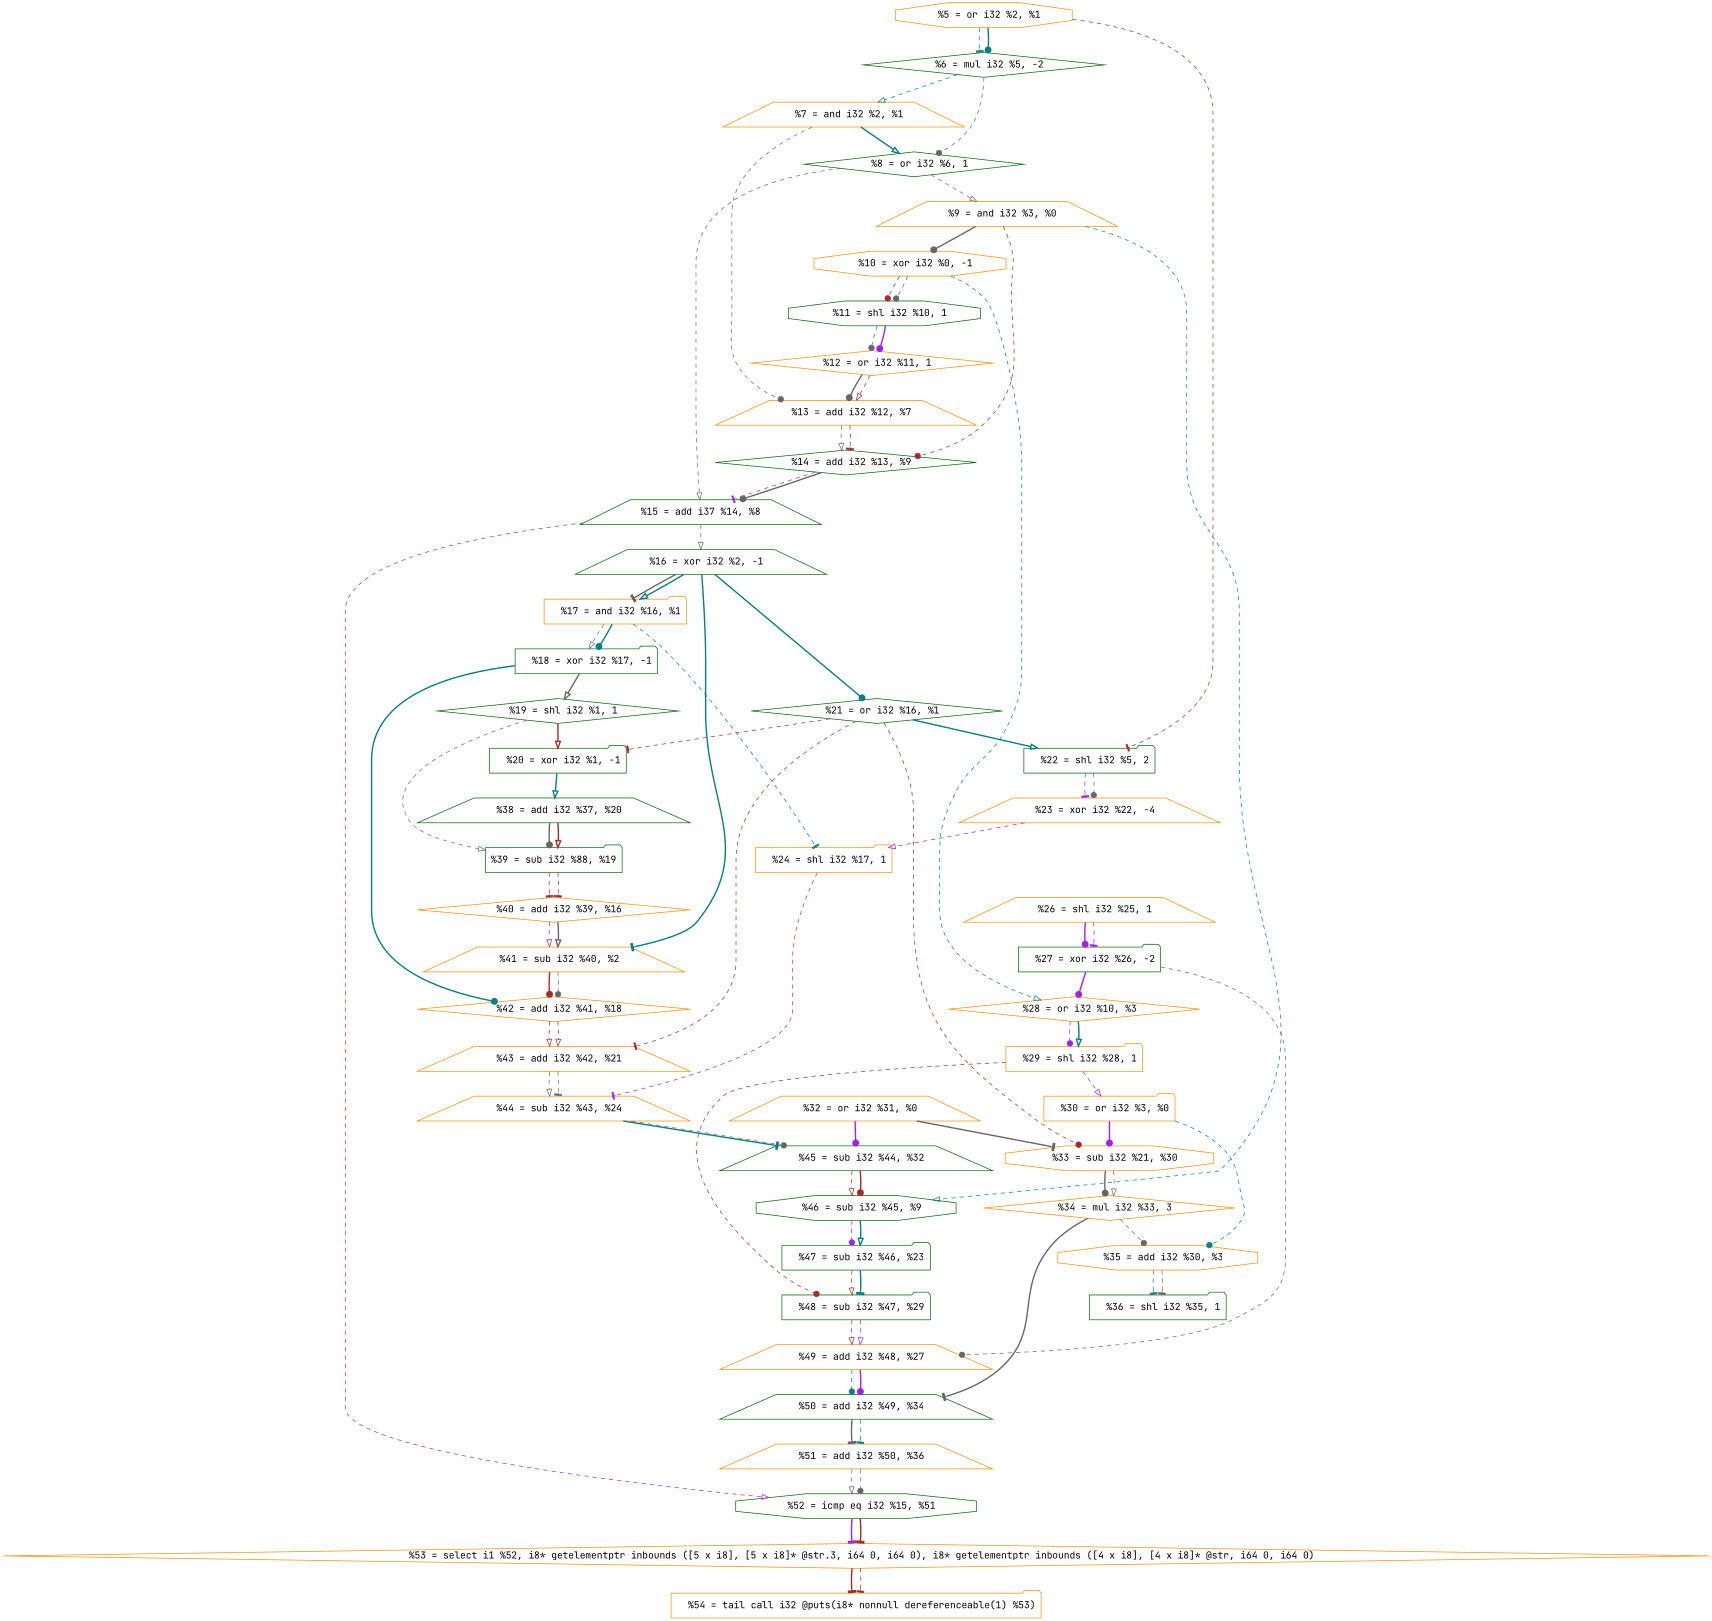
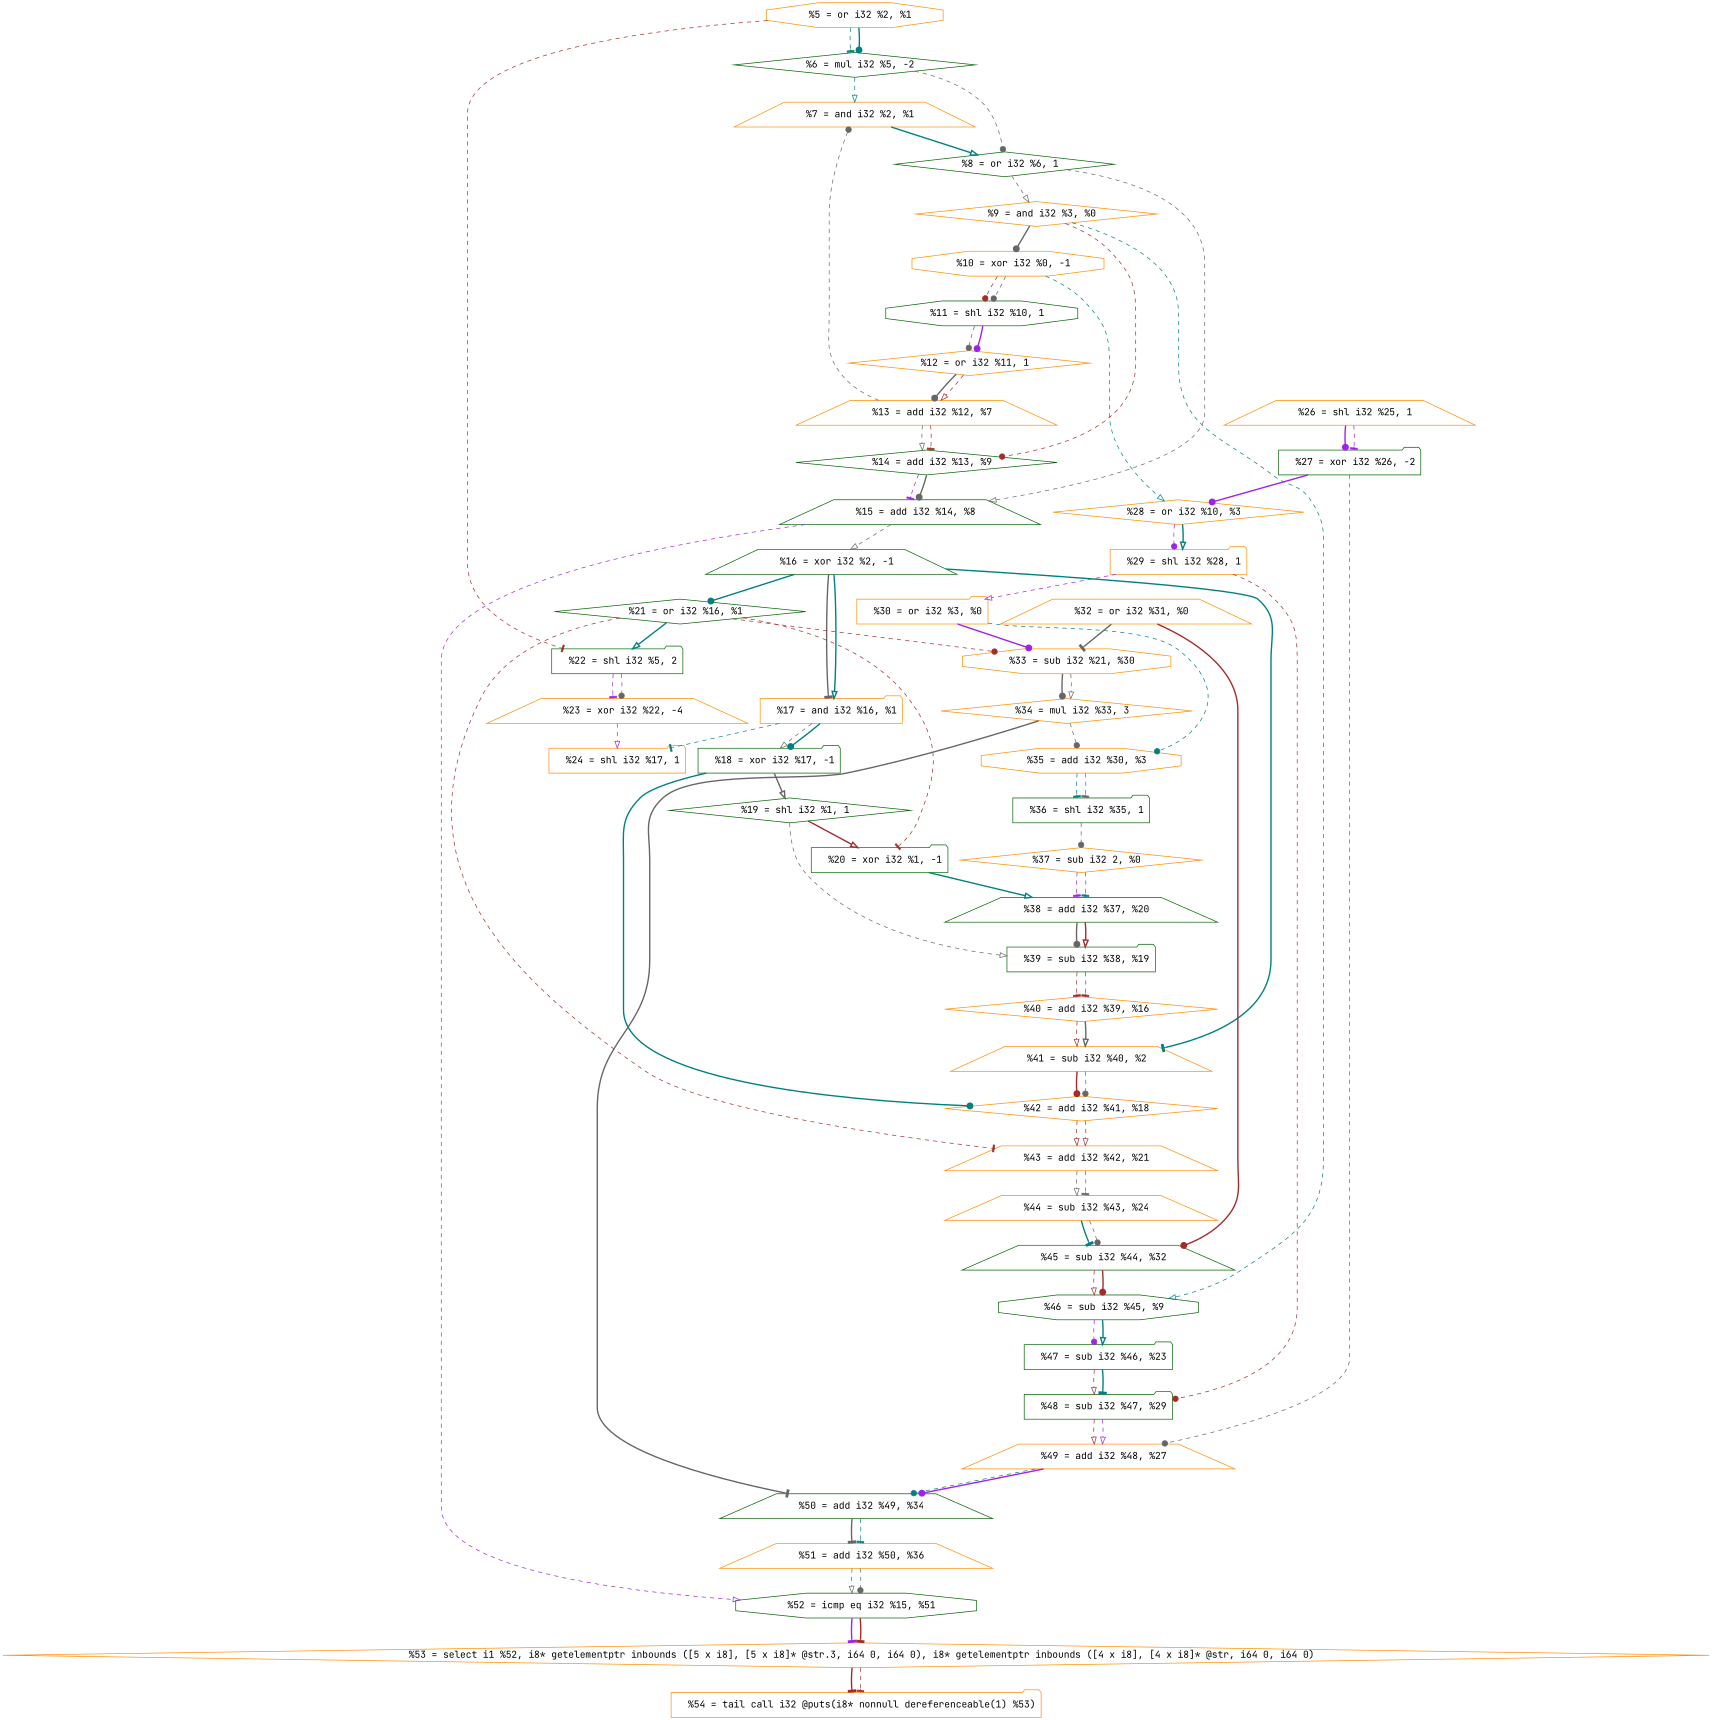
(997, 214) -> (1036, 214)
(732, 254) -> (829, 277)
(701, 512) -> (910, 512)
(554, 860) -> (1081, 959)
none -> (1081, 860)
(776, 1036) -> none
(855, 1131) -> (1238, 928)
